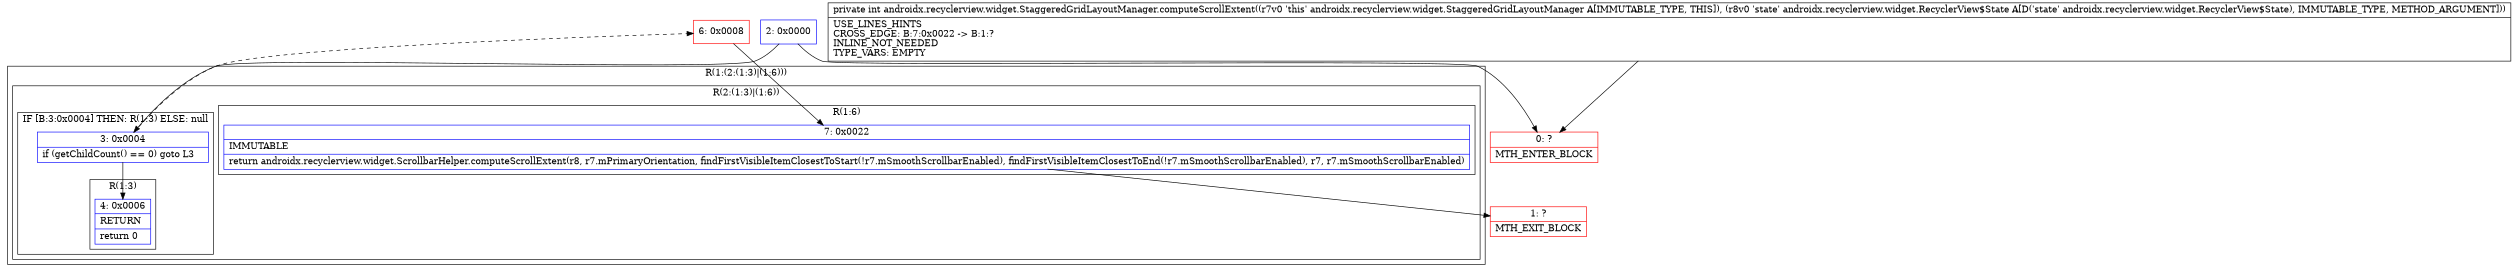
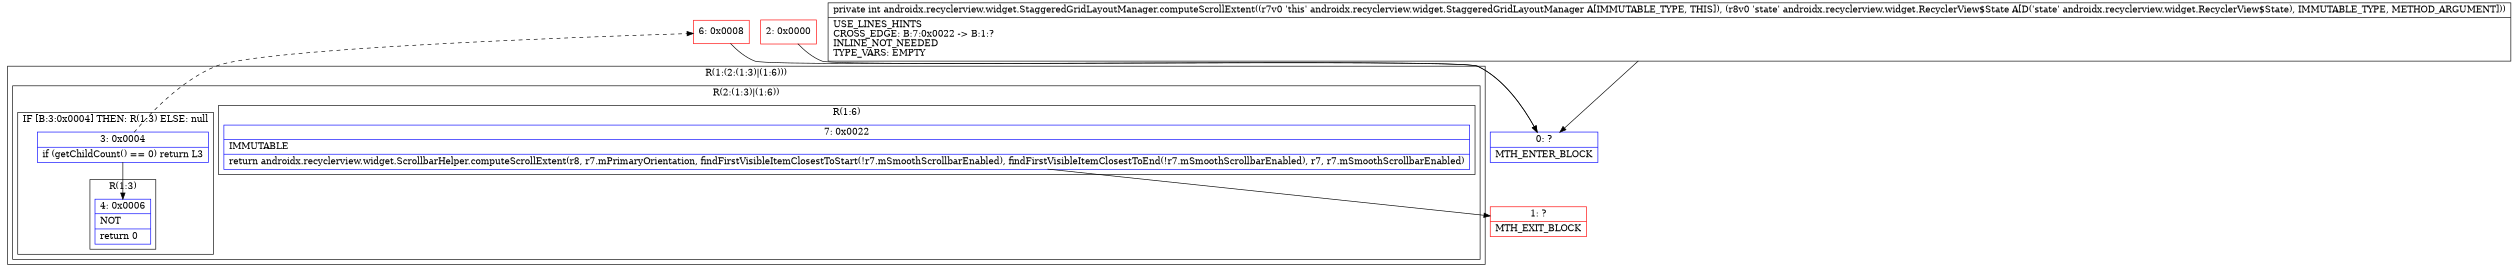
(788, 32) -> (788, 32)
(450, 63) -> none
(774, 80) -> (1143, 63)
(1544, 147) -> (1544, 147)
(118, 155) -> (123, 155)
(121, 221) -> (111, 221)
